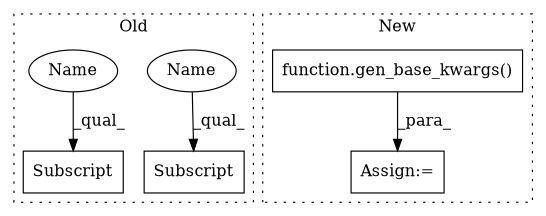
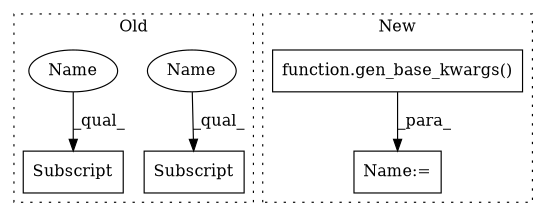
(398, 172) -> (398, 172)
